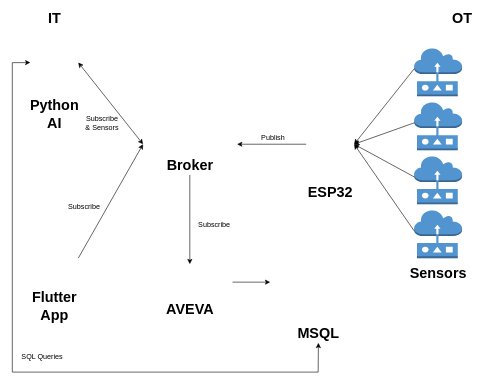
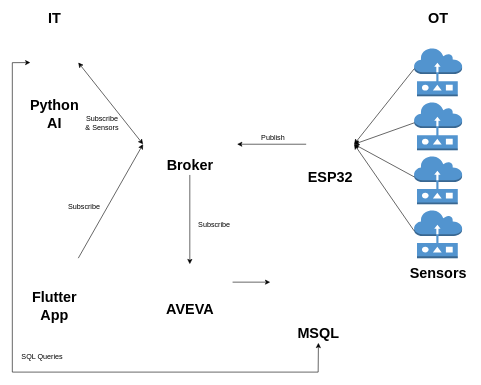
(462, 18) -> (438, 18)
(330, 193) -> (330, 178)
